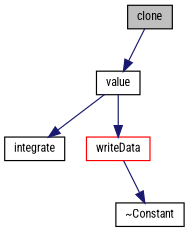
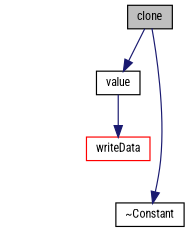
(35, 149) -> none
(131, 177) -> (161, 110)
